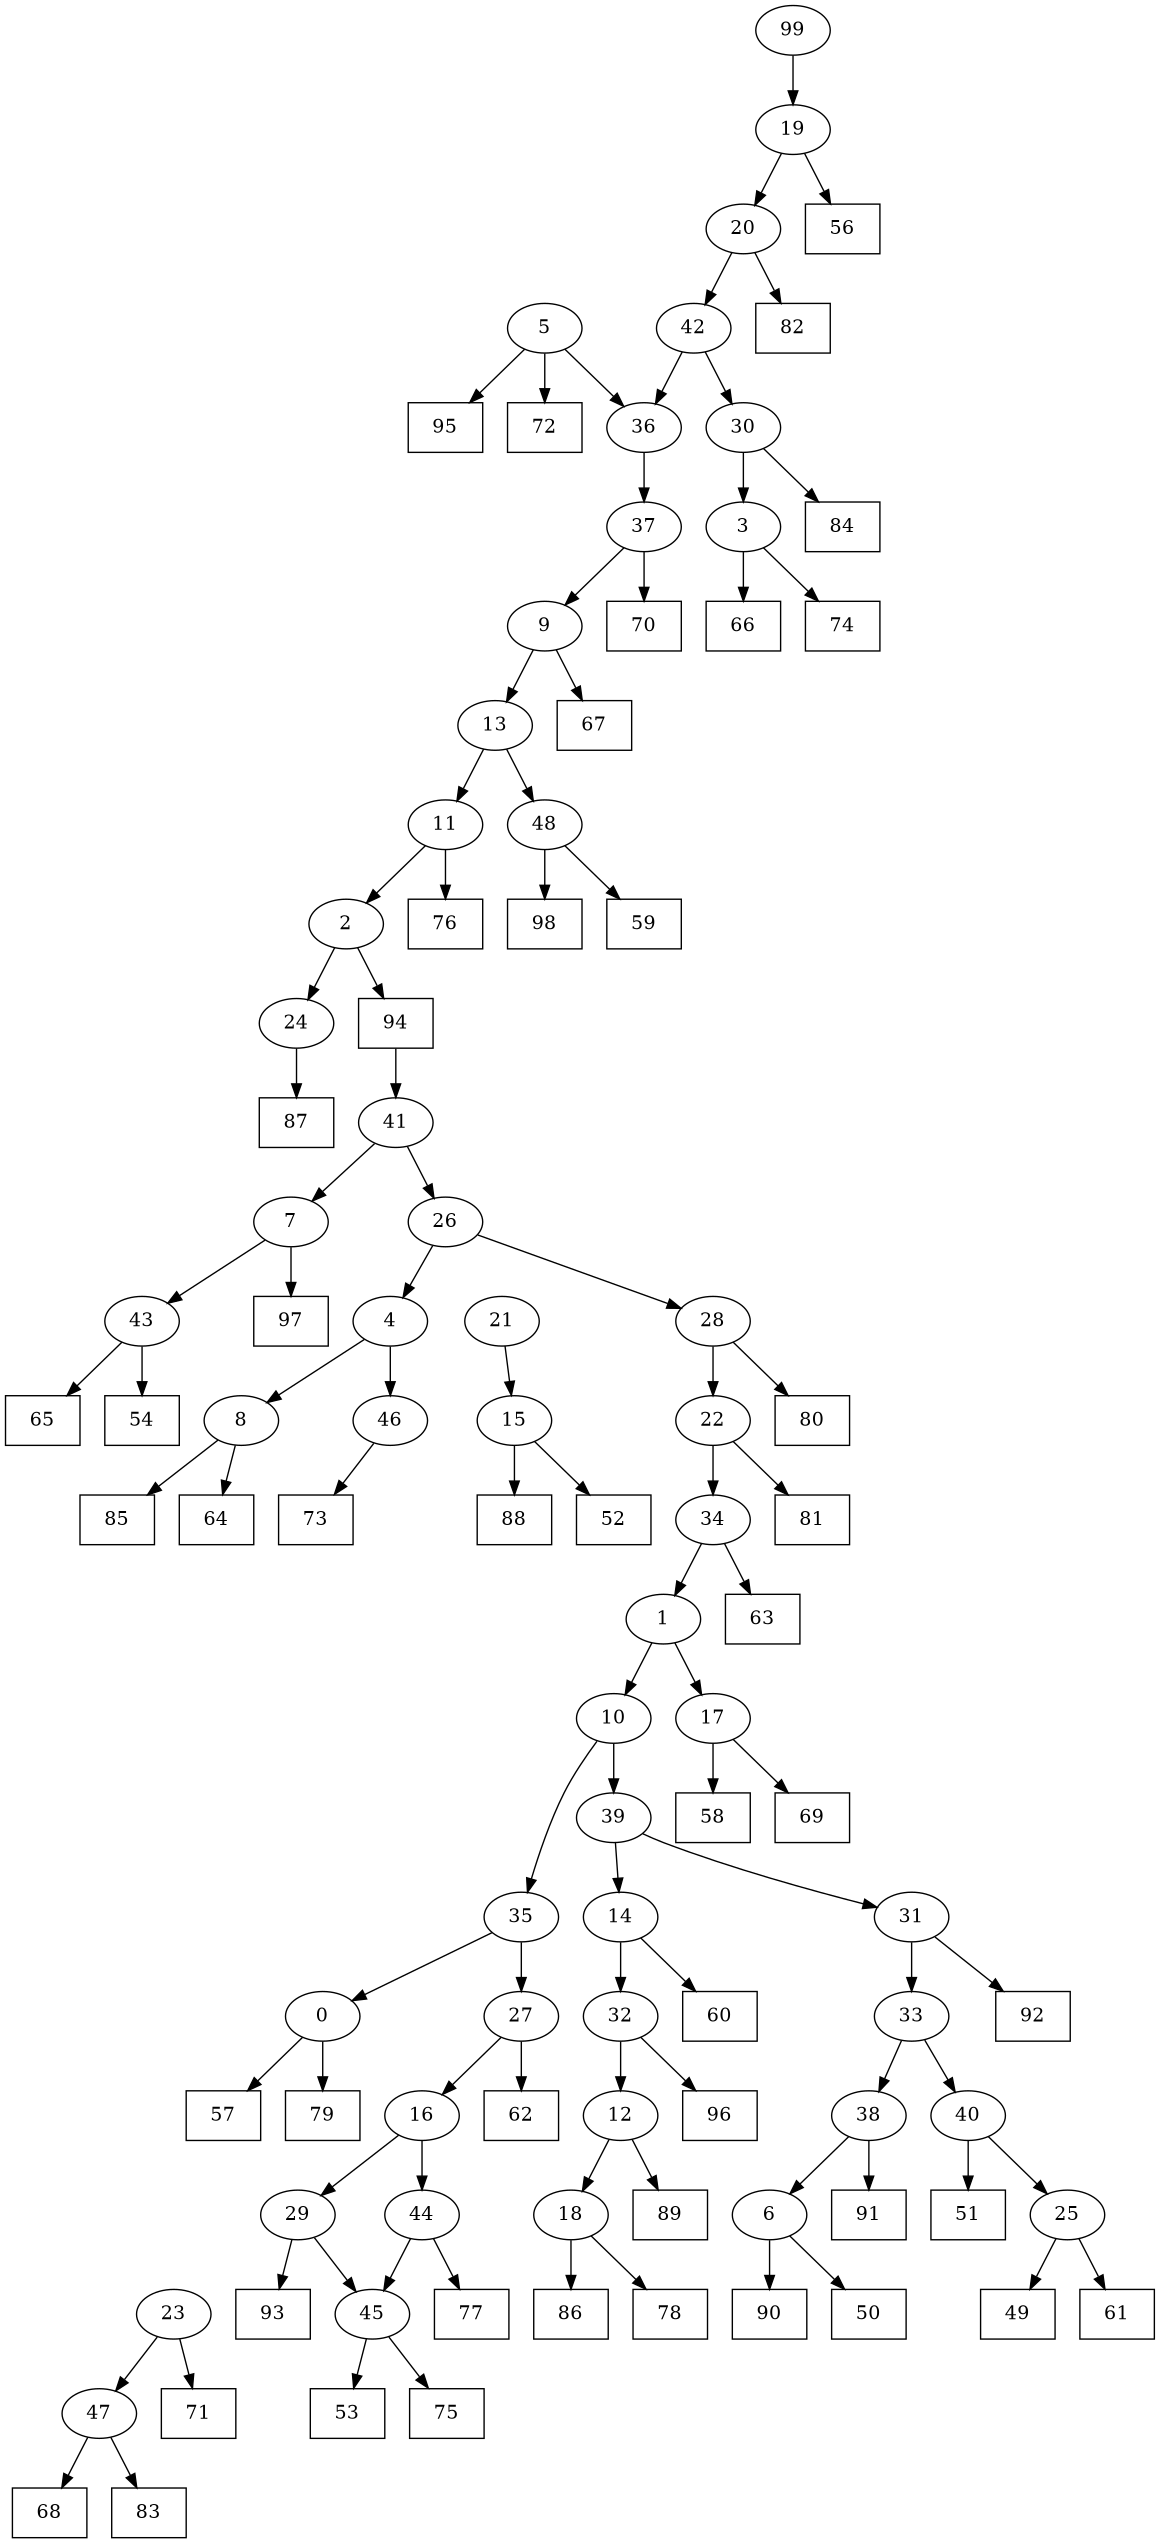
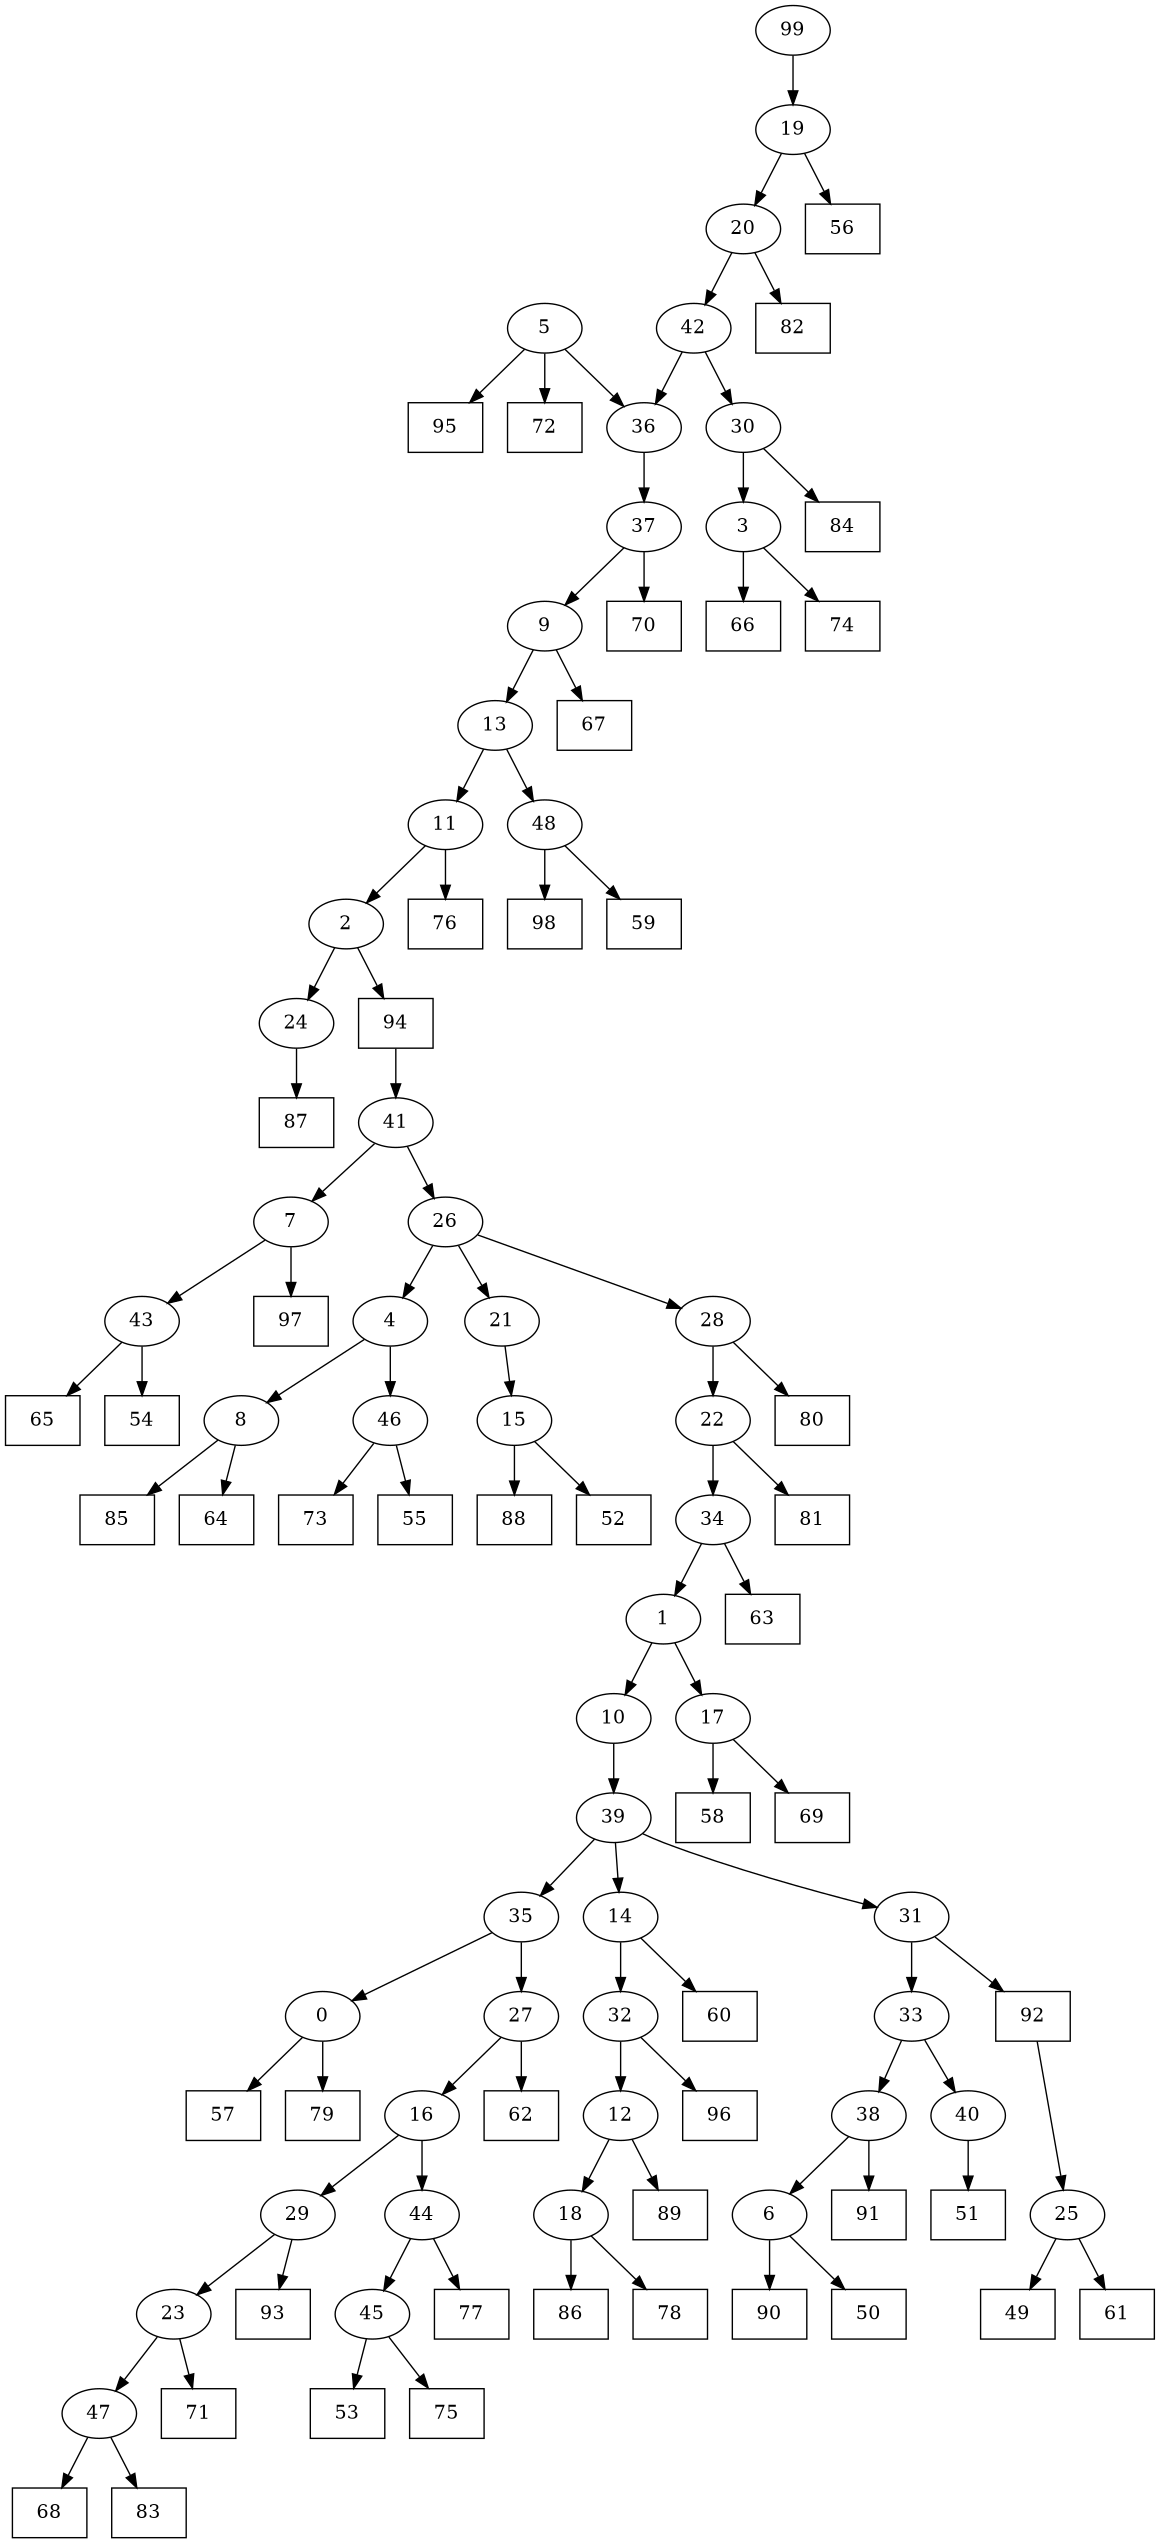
none -> (470, 1266)
none -> (415, 1520)
(557, 1807) -> (572, 1862)
(1013, 2160) -> (1049, 2109)
(331, 2259) -> (241, 2260)
